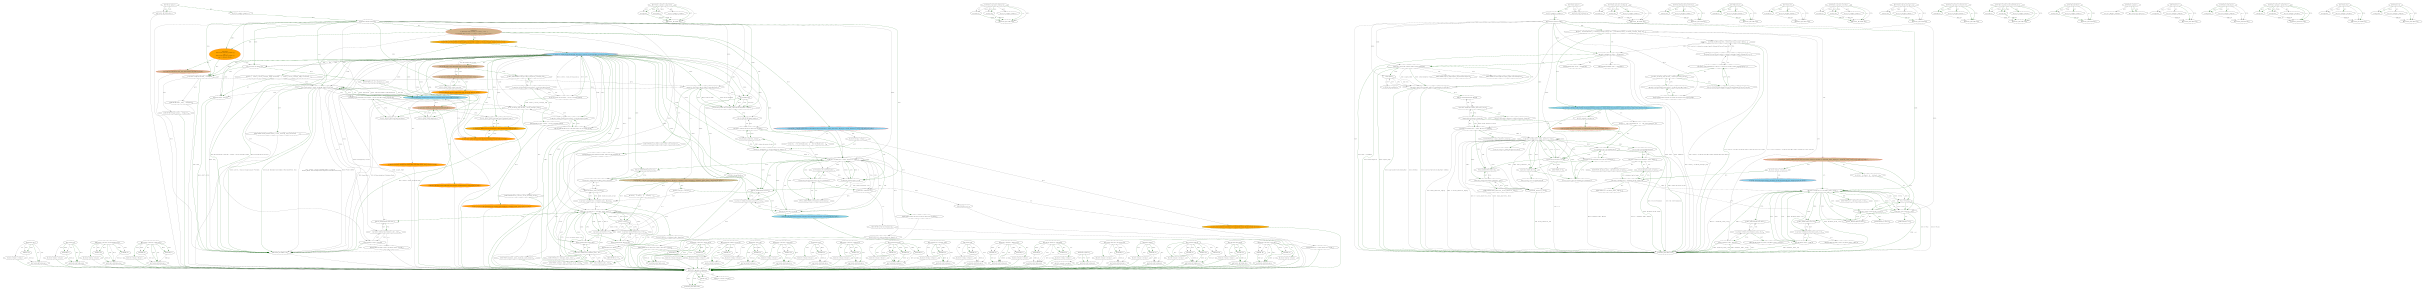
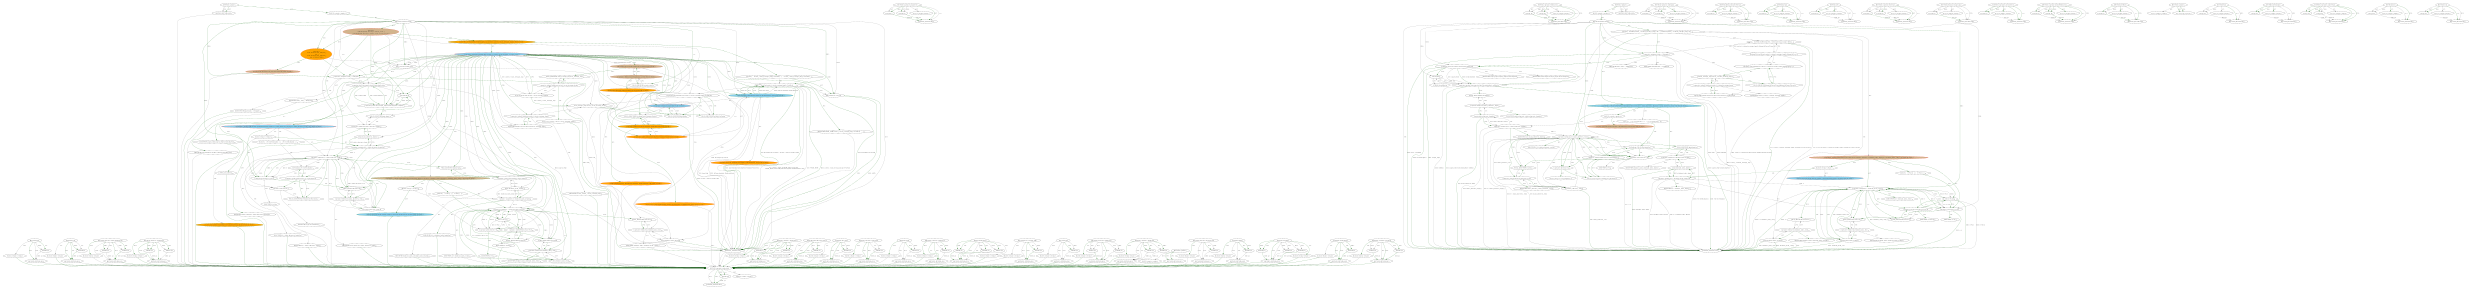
(373, 82) -> none
none -> (1768, 95)
(434, 108) -> (669, 106)
